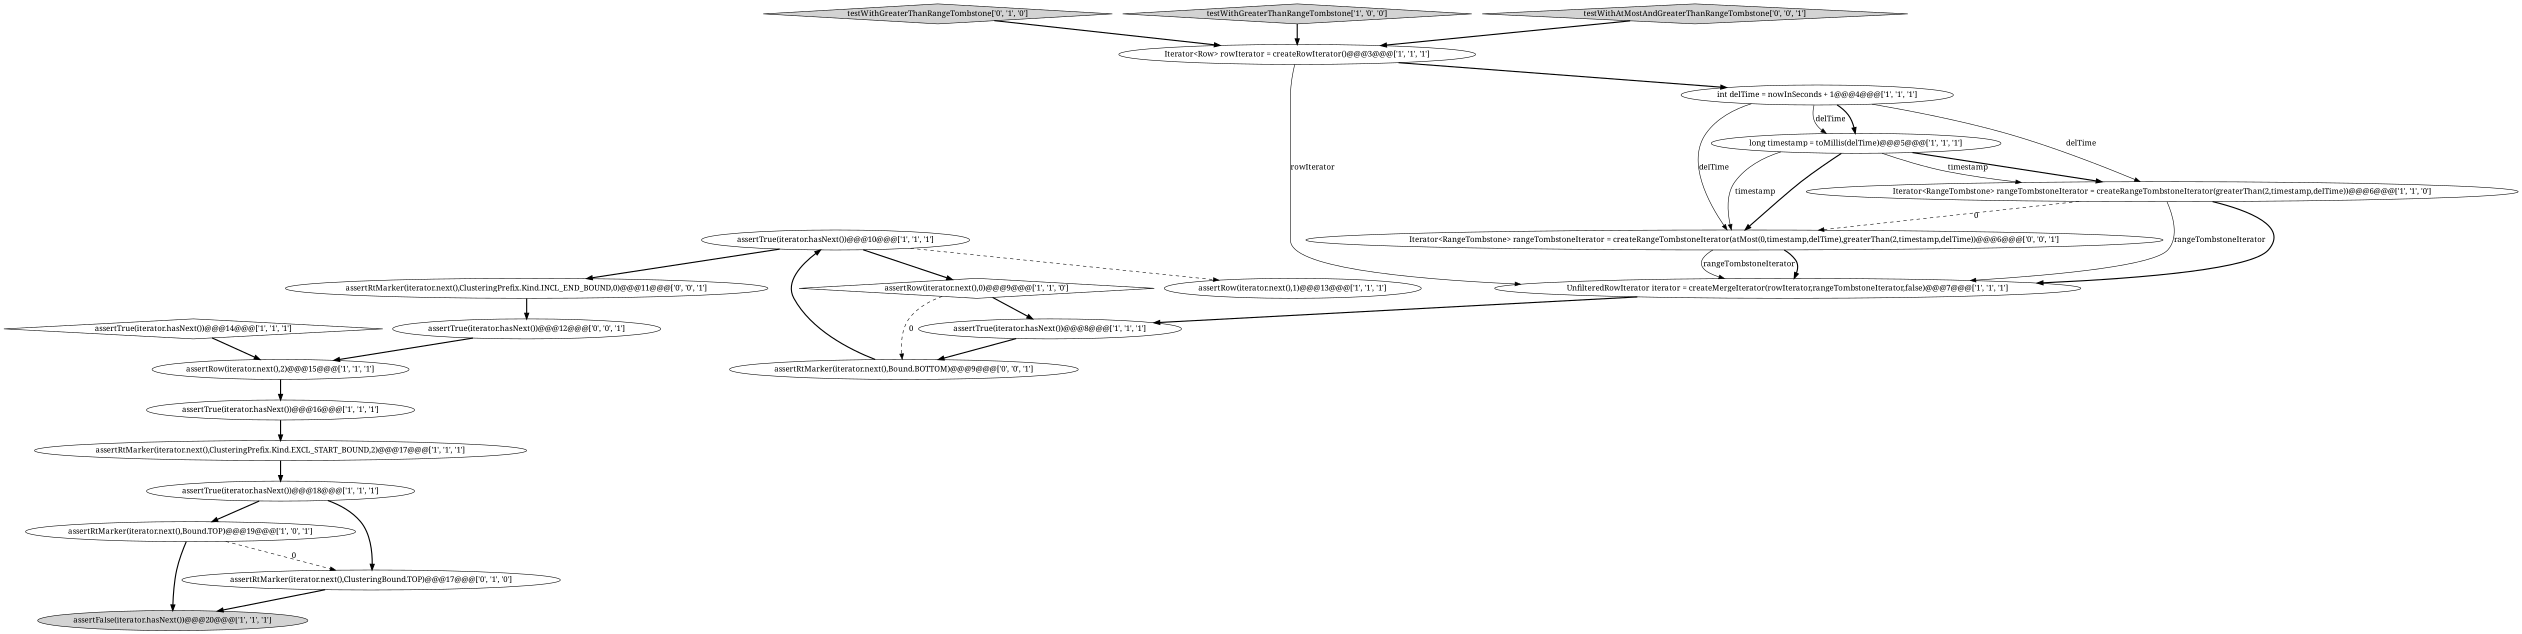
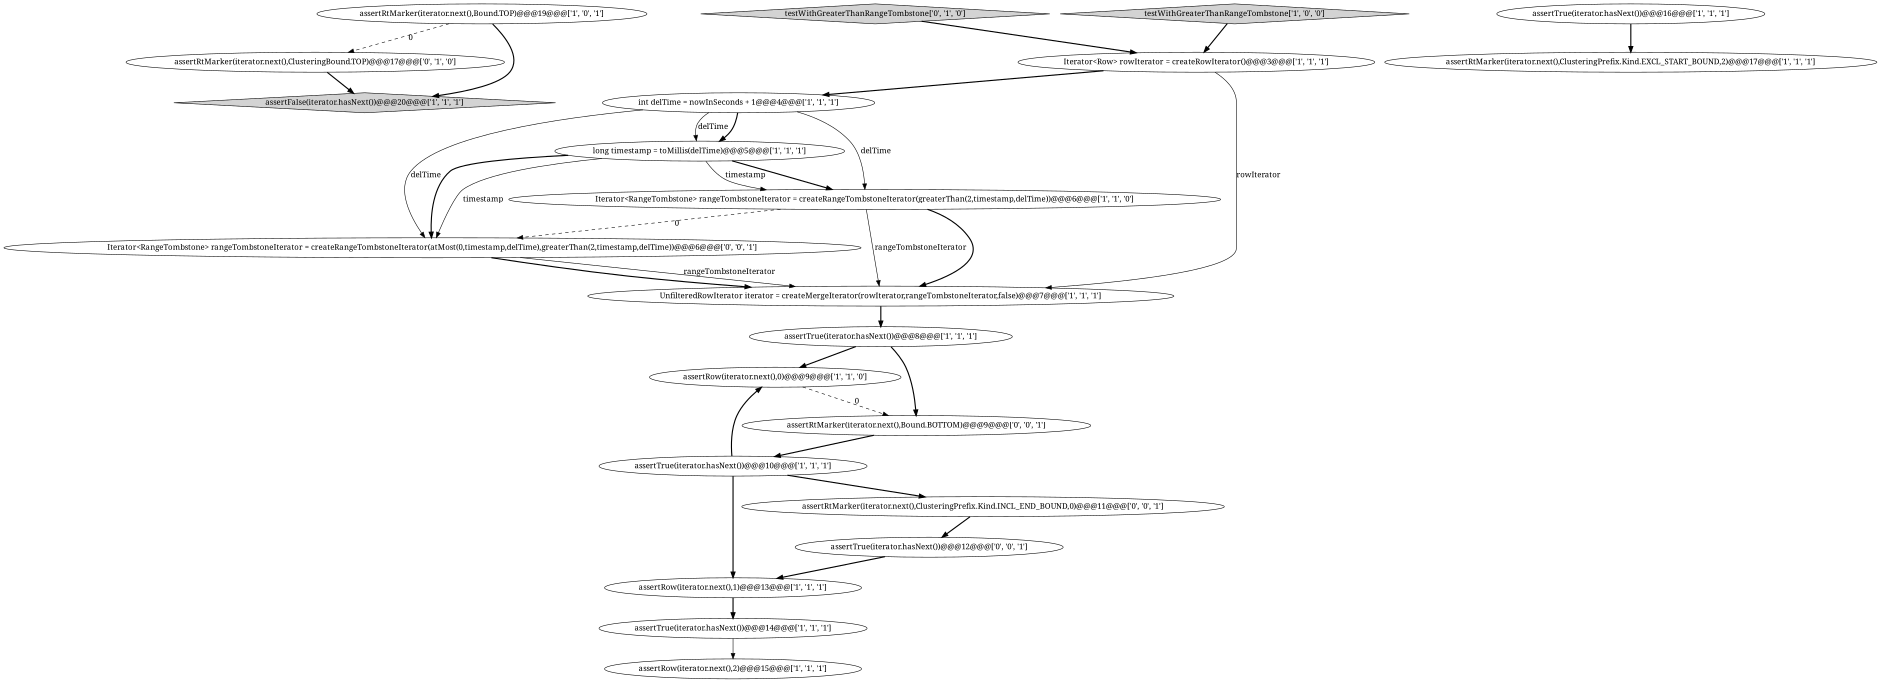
(1695, 14) -> none
(1062, 264) -> (733, 524)
(977, 288) -> (775, 377)
(1010, 307) -> (831, 356)
(193, 329) -> (733, 628)
(233, 348) -> (733, 646)
(406, 349) -> (834, 567)
(281, 387) -> none
(281, 491) -> none
none -> (733, 605)
(173, 621) -> (365, 103)
